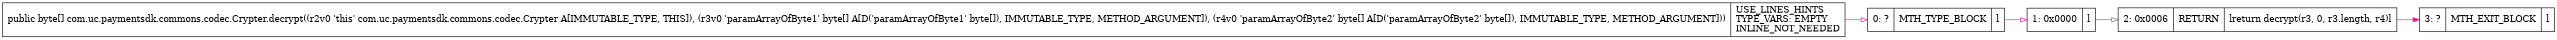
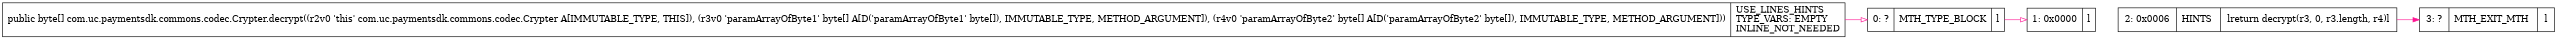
(2199, 19) -> (2197, 19)
(2494, 19) -> (2491, 19)
(2104, 20) -> none
